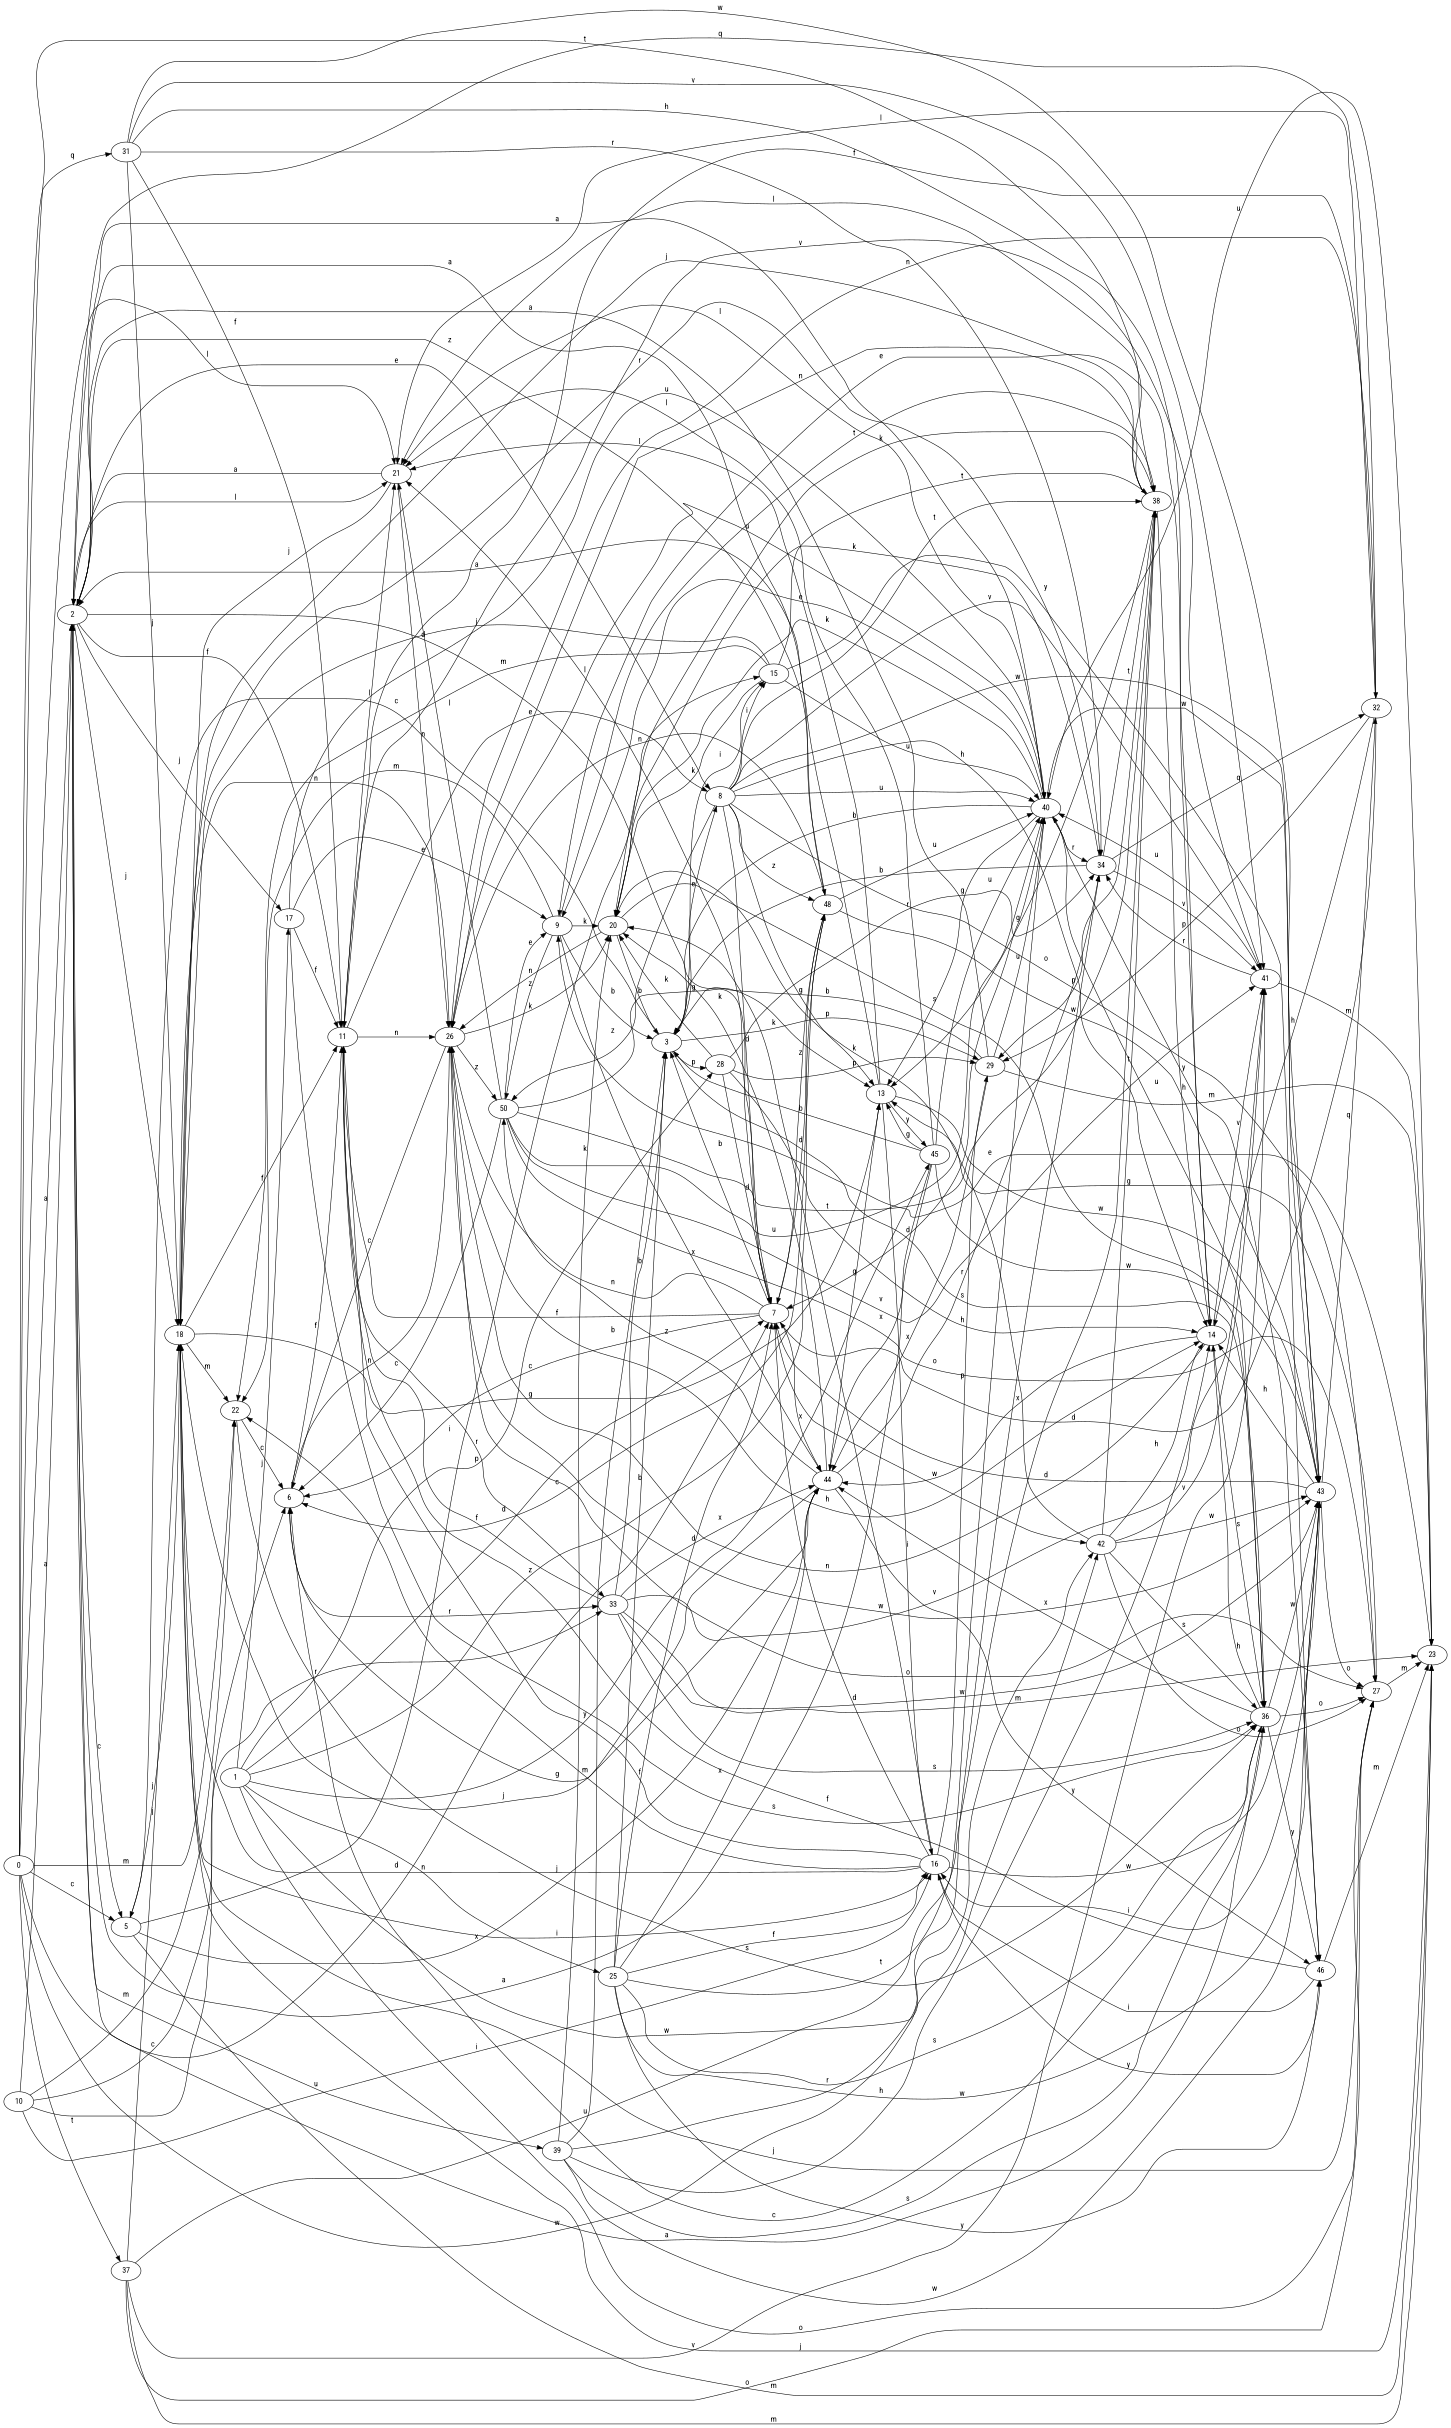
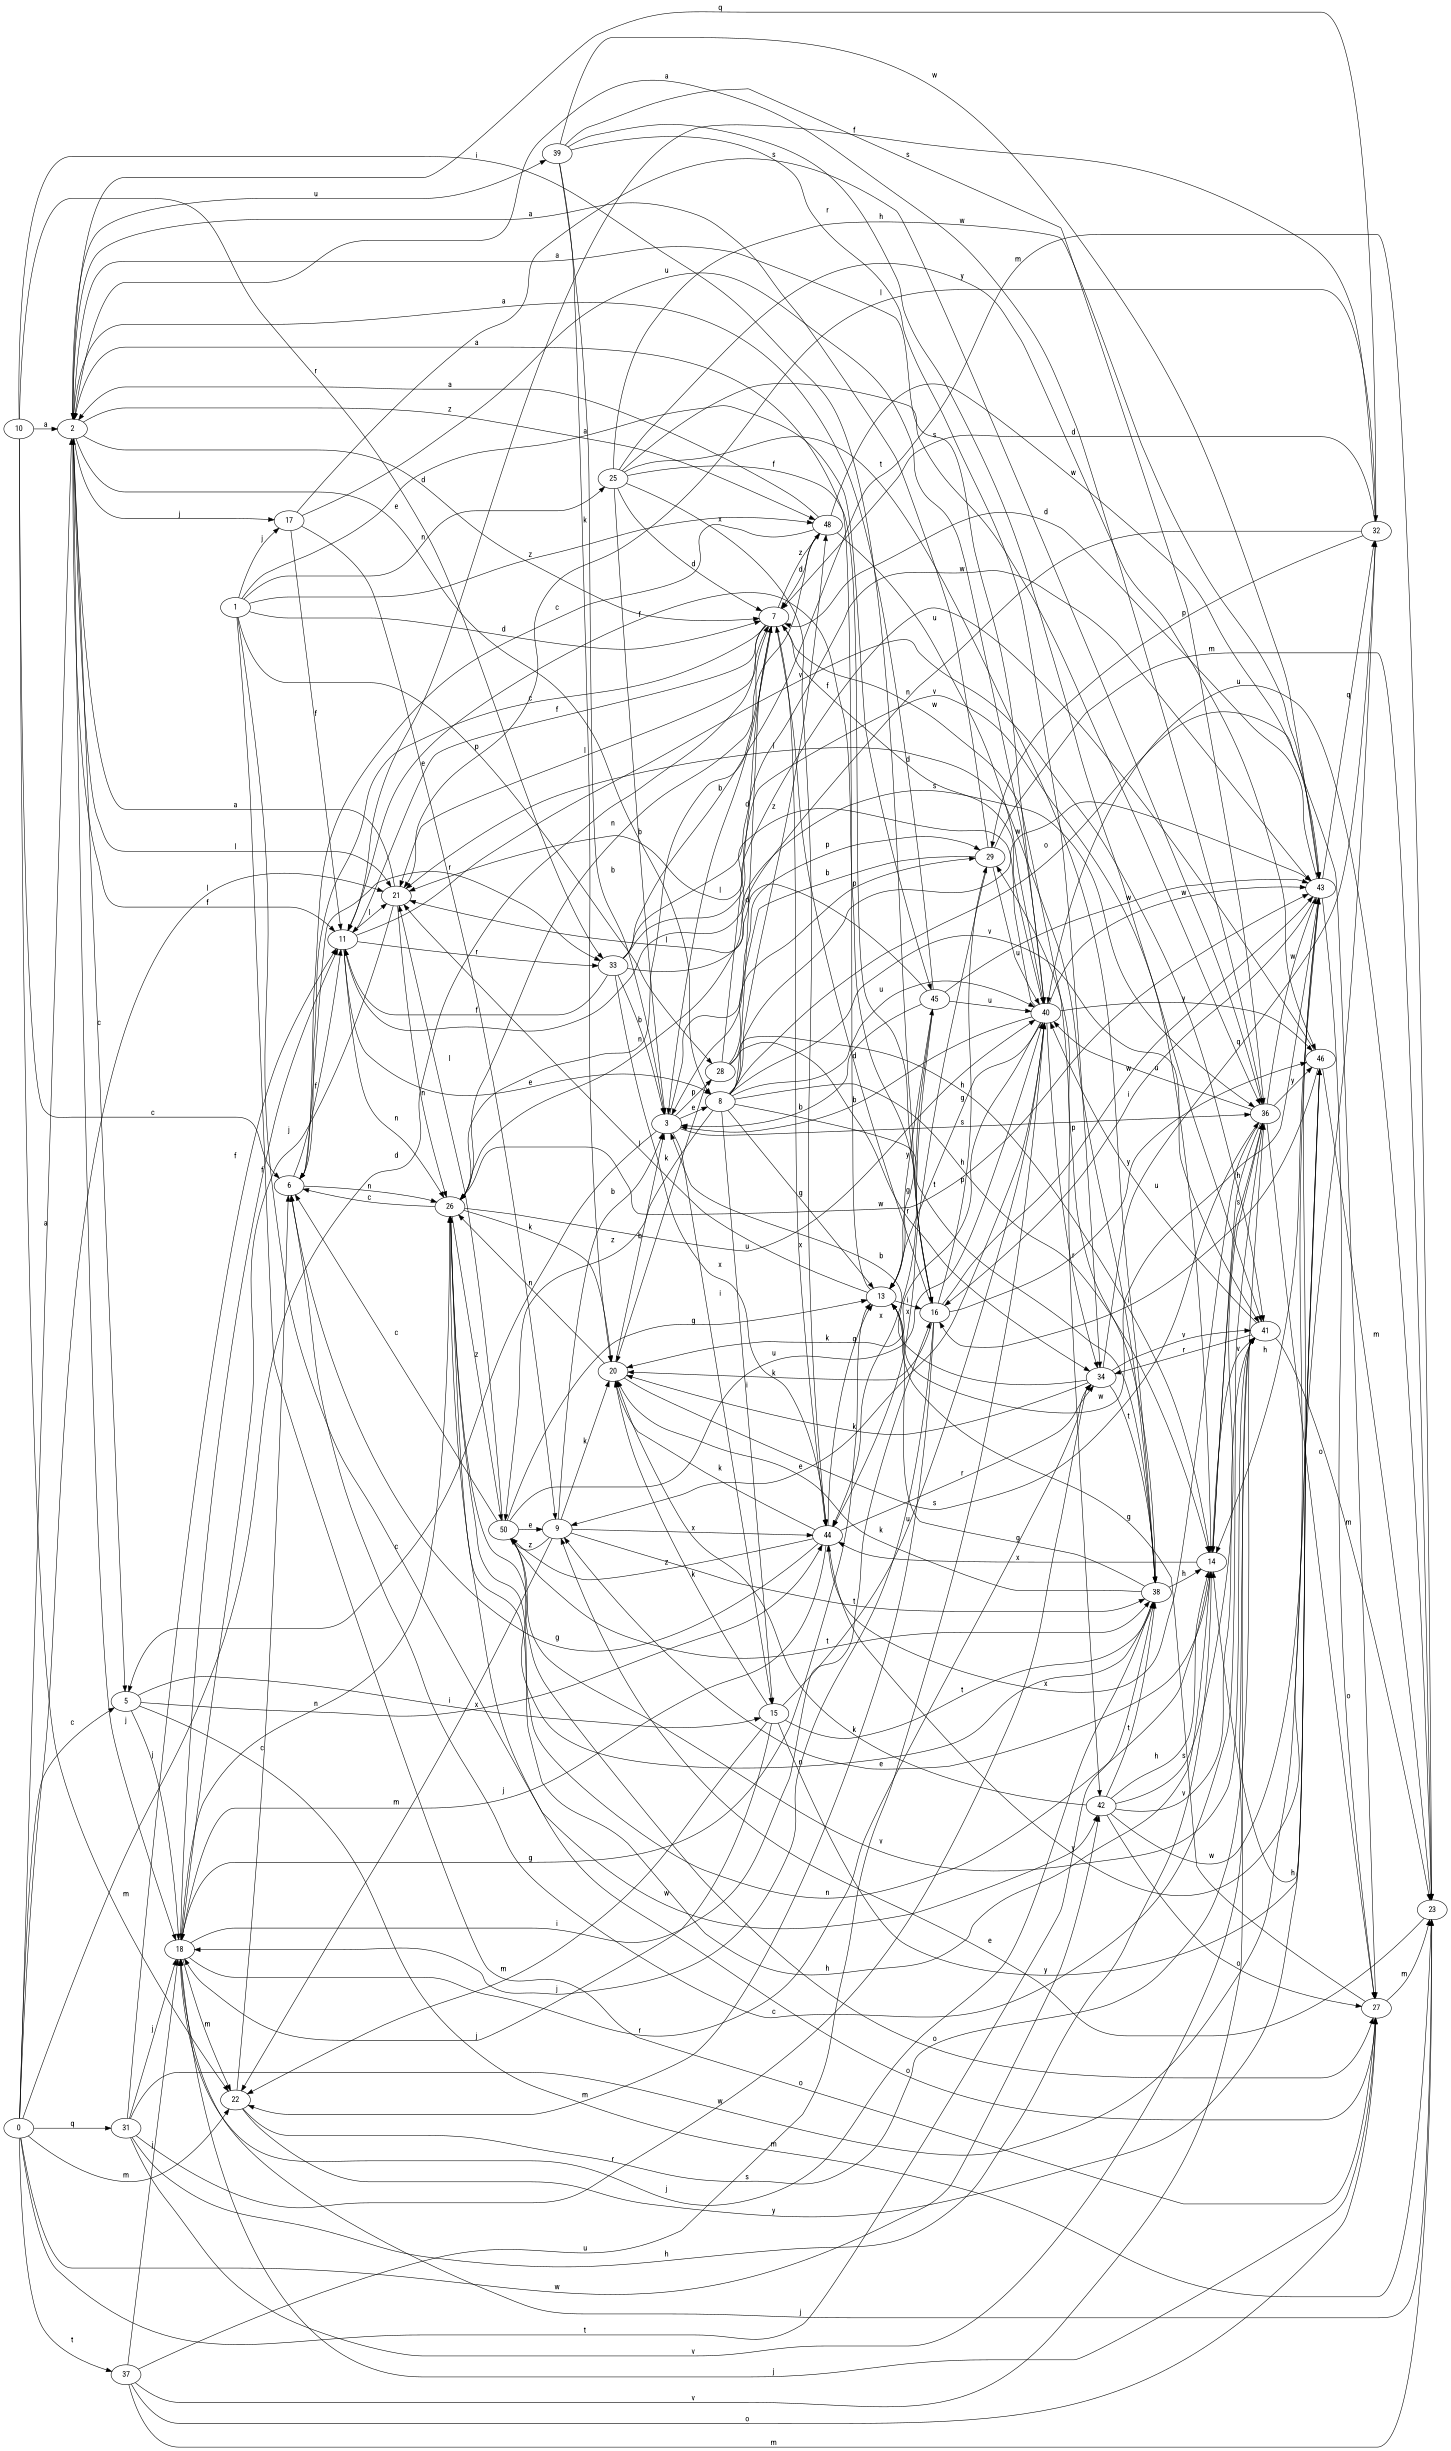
(585, 1714) -> (585, 431)
none -> (1222, 2091)
